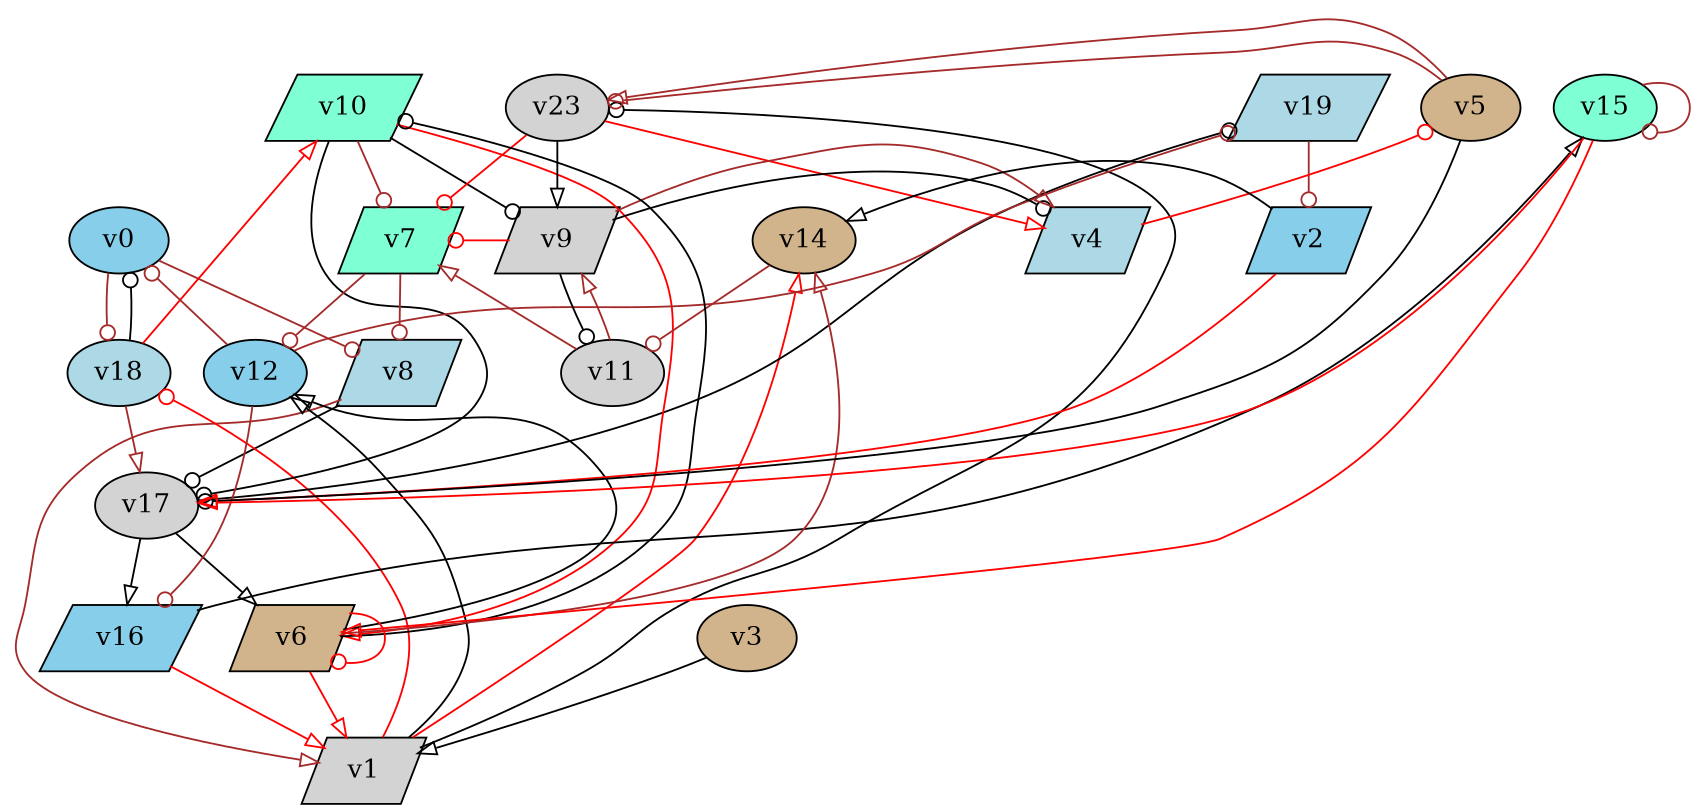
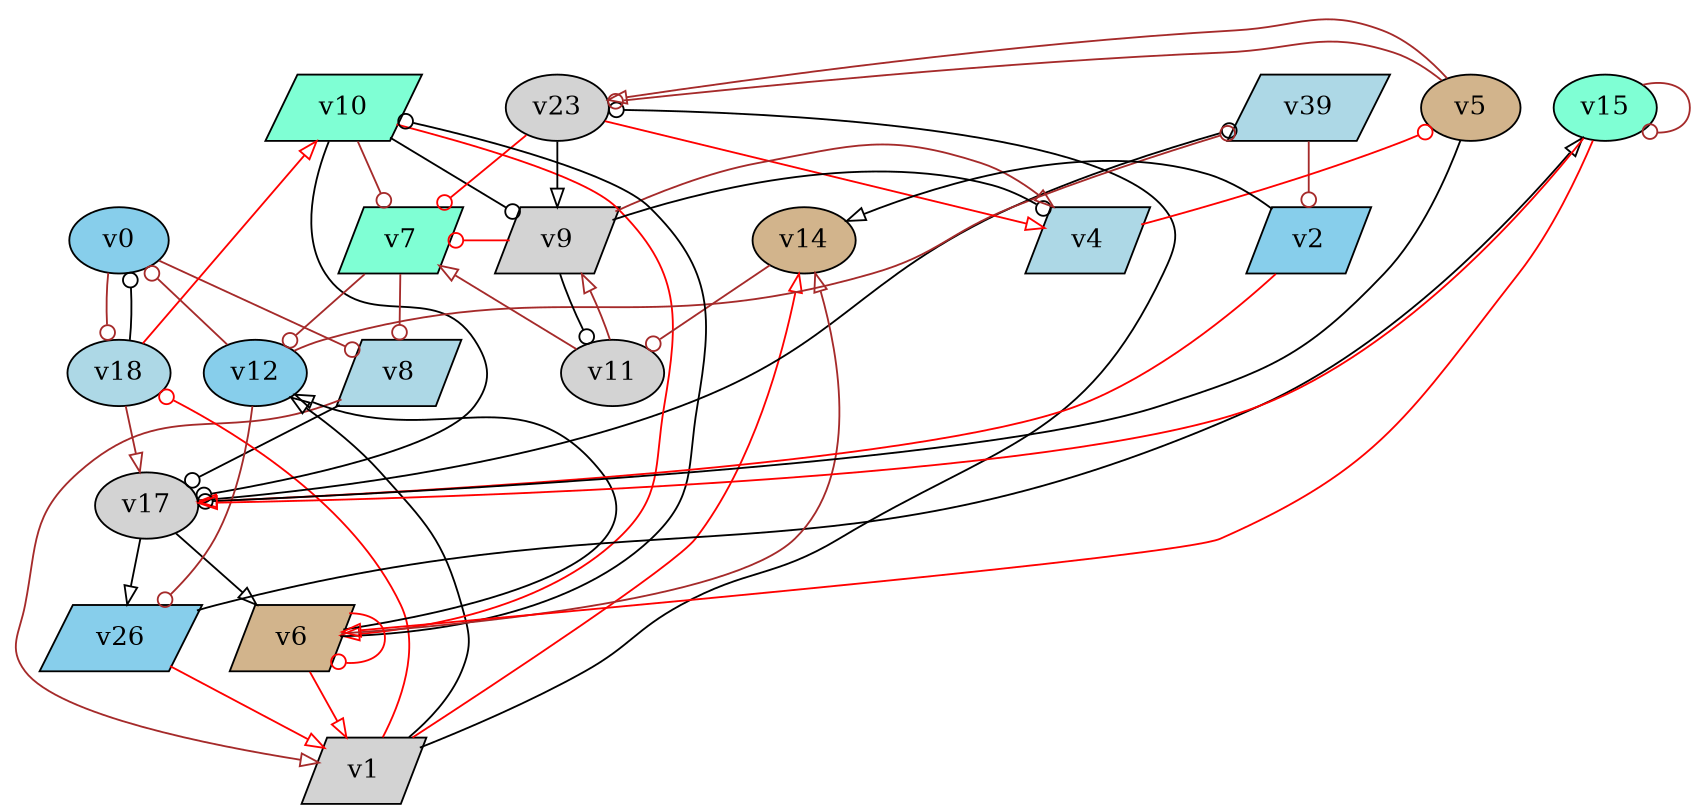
(1309, 108) -> (1309, 108)
(121, 638) -> (121, 638)
(747, 638) -> none
